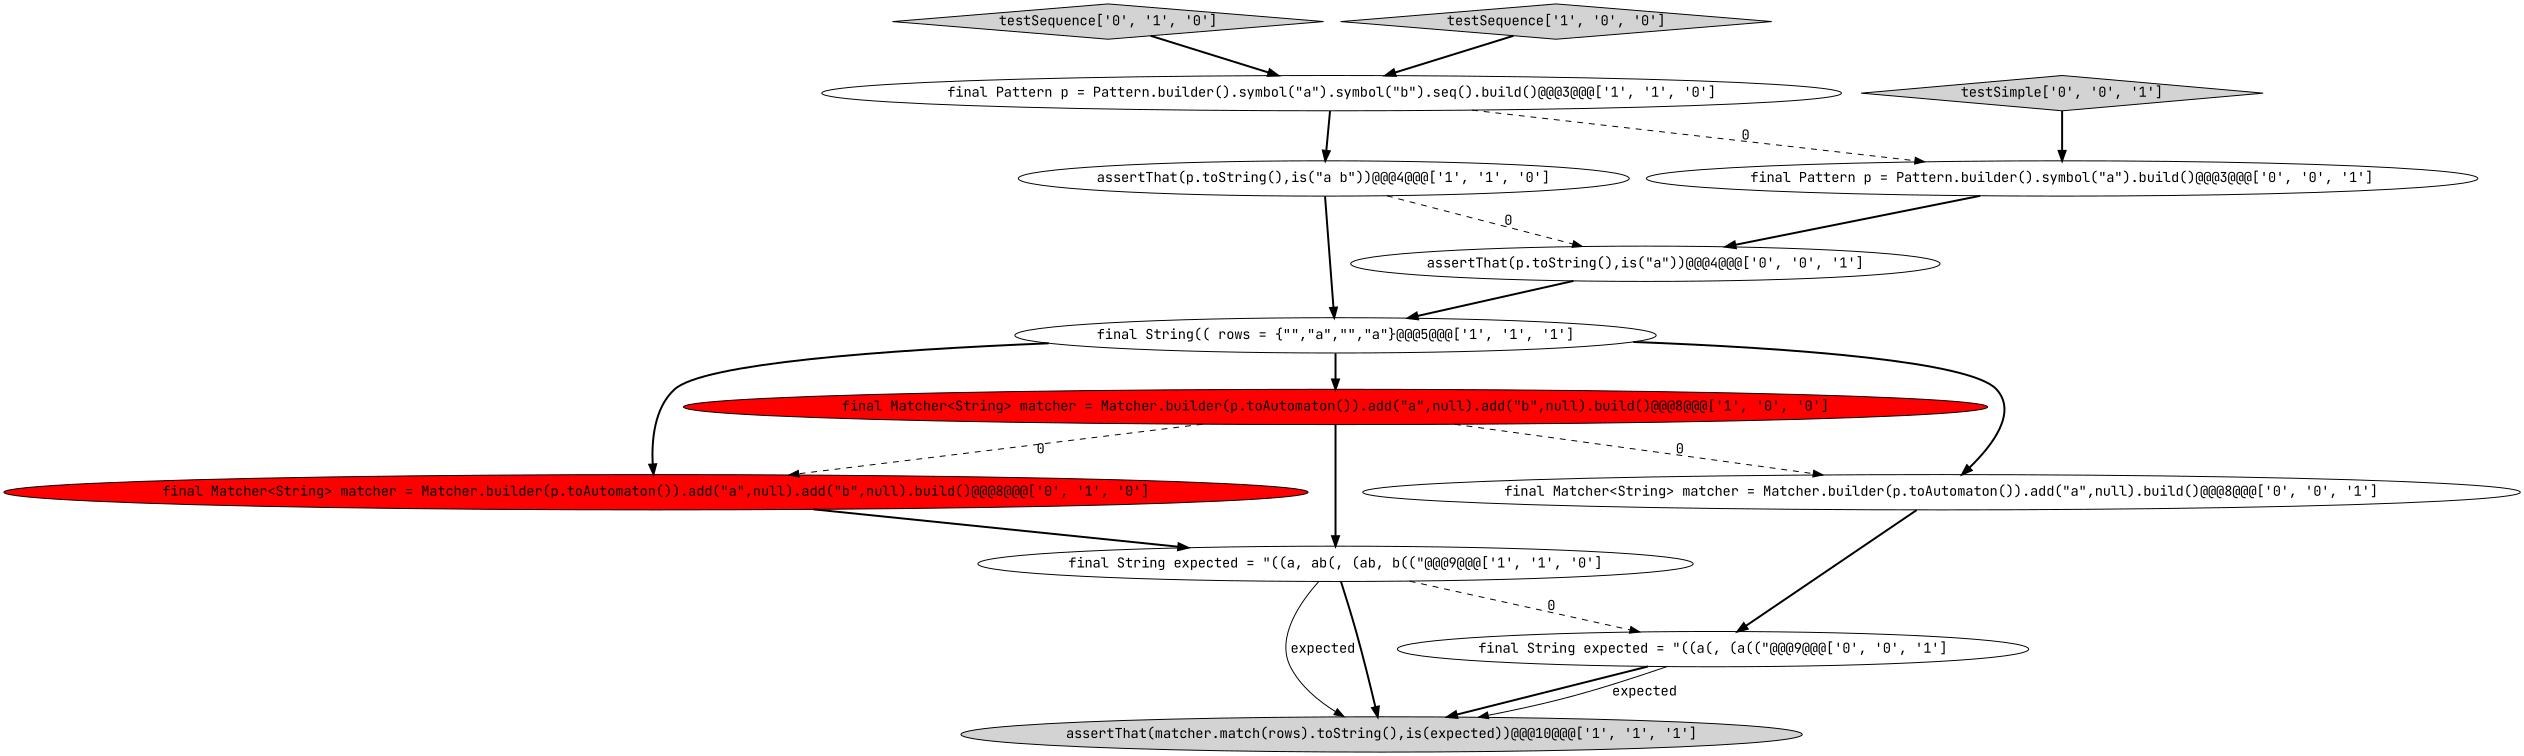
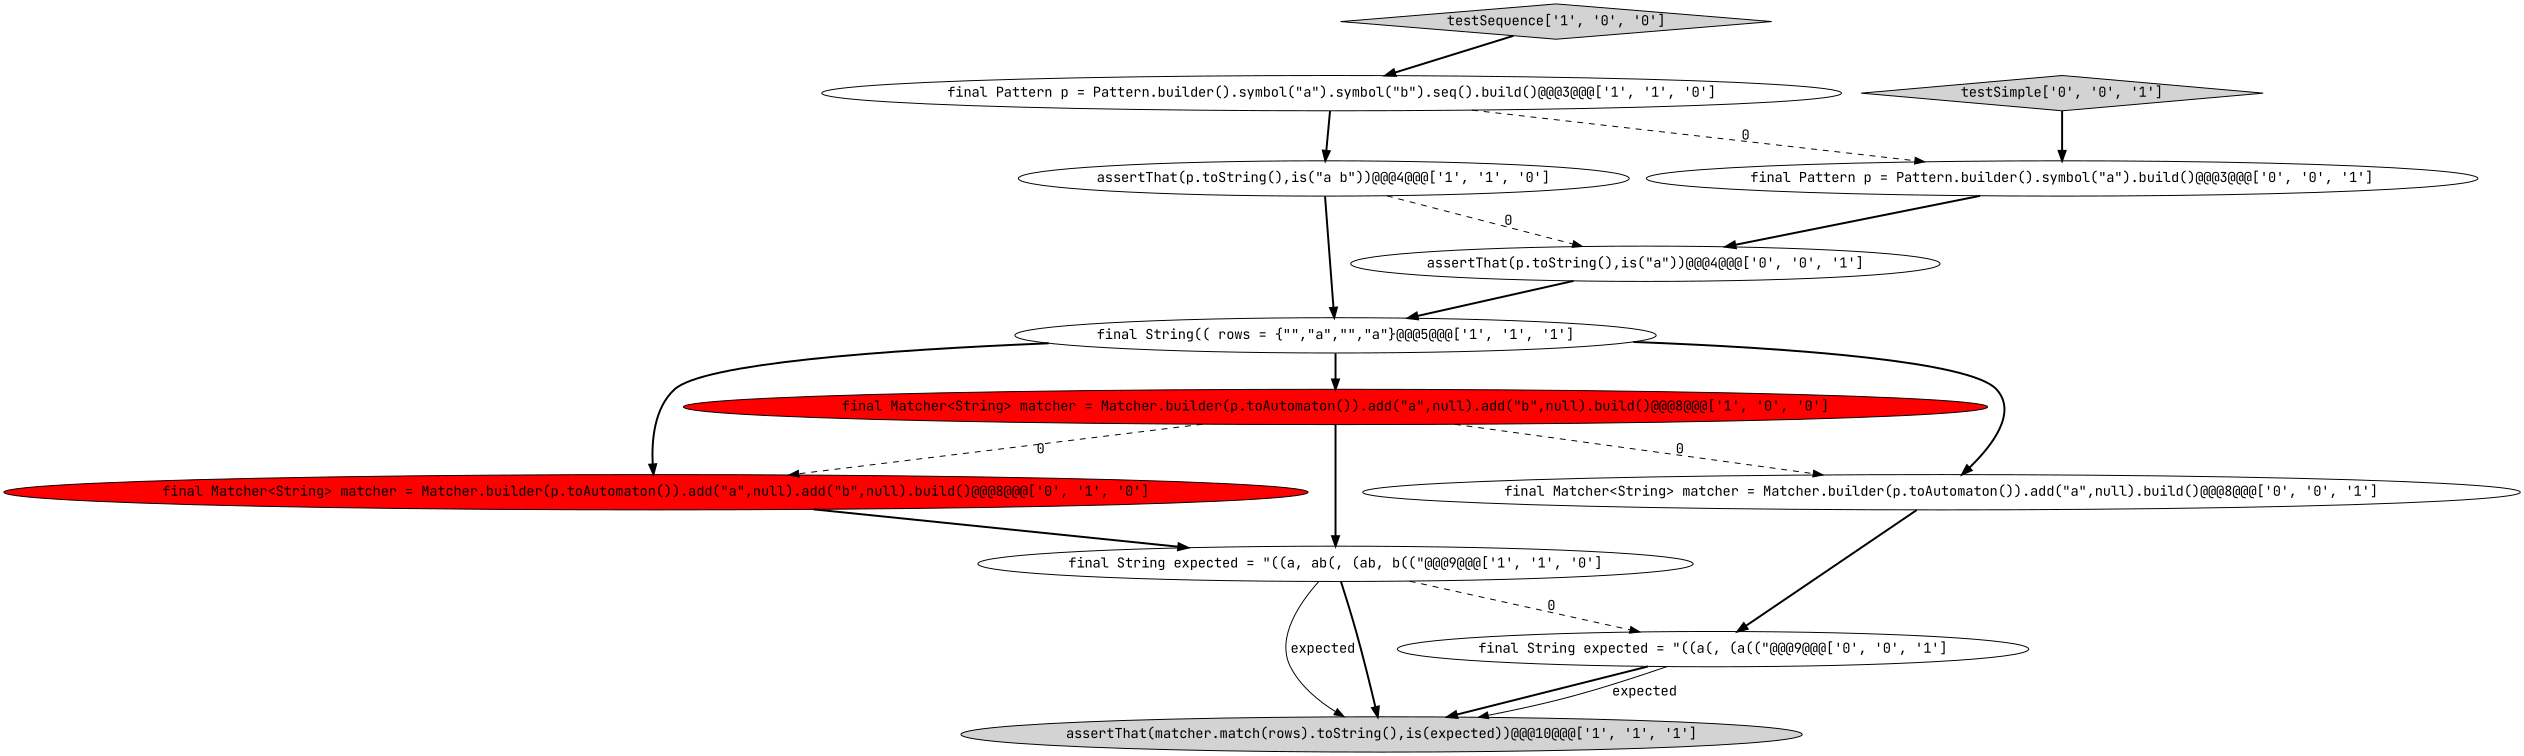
(1108, 22) -> none
